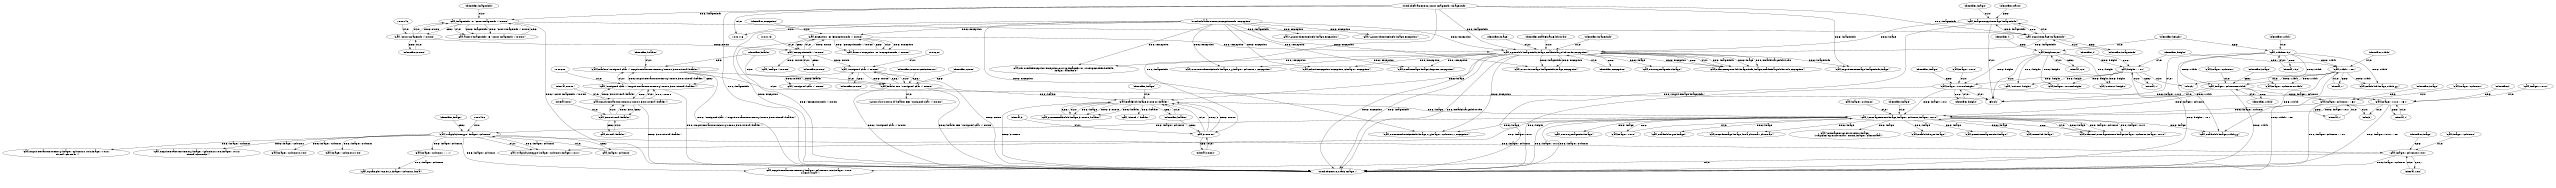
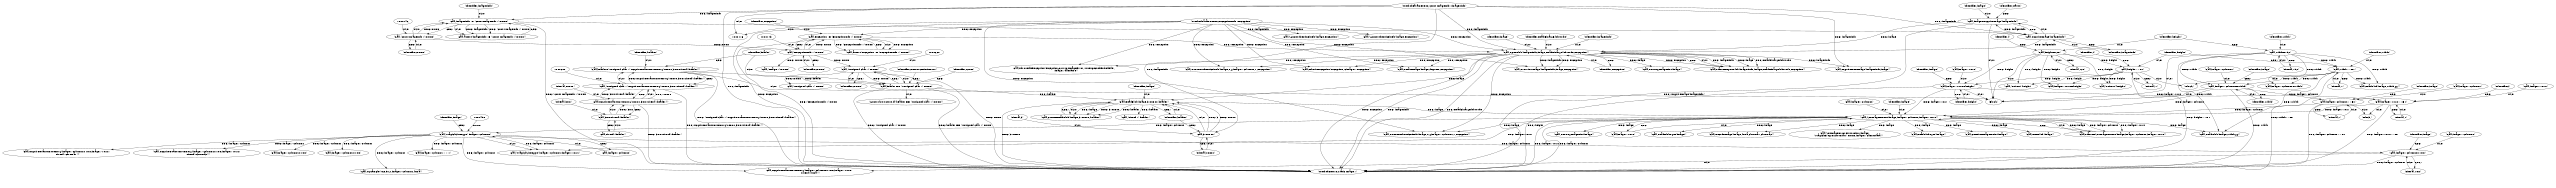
(478, 125) -> (478, 125)
(413, 162) -> (392, 141)
